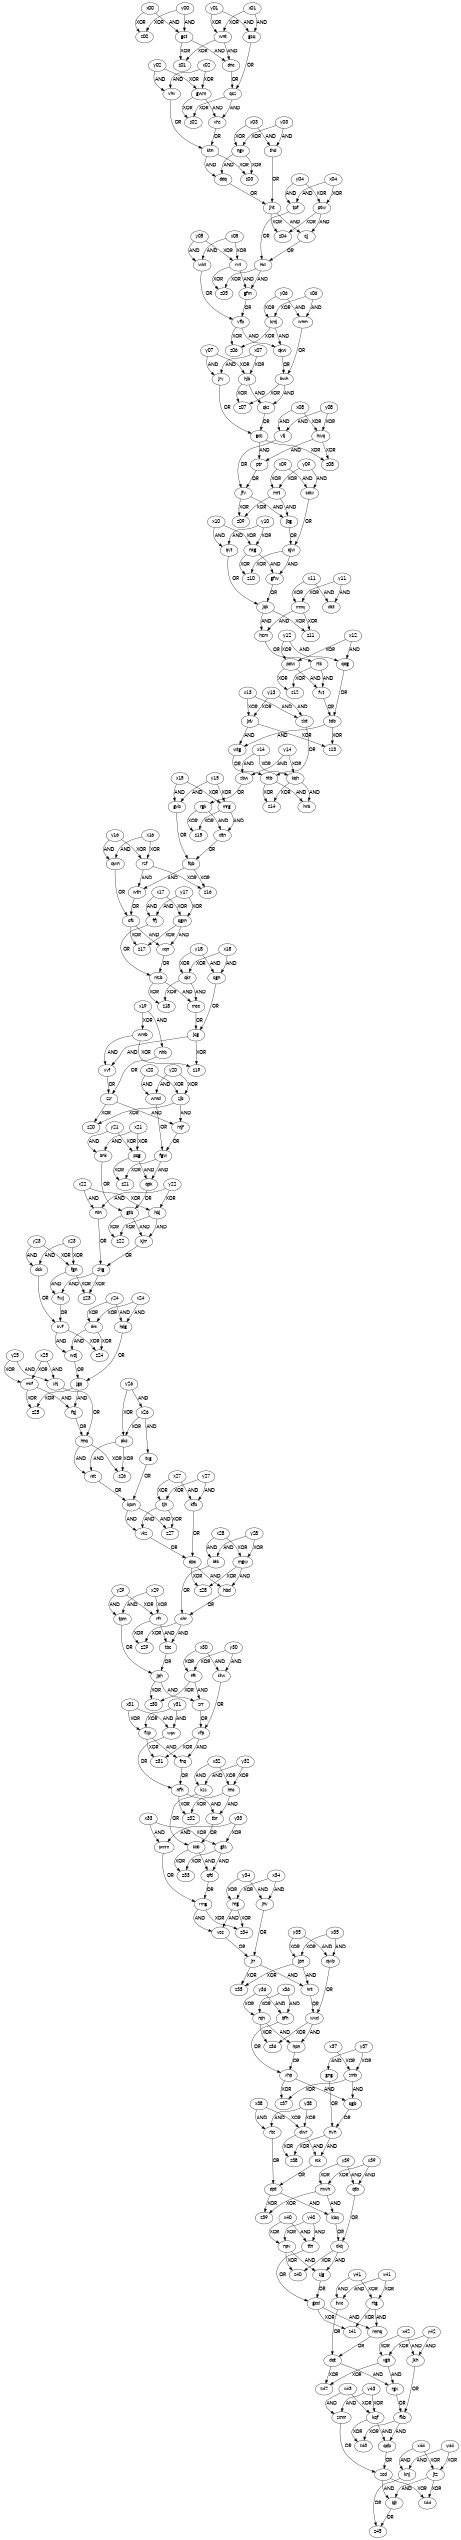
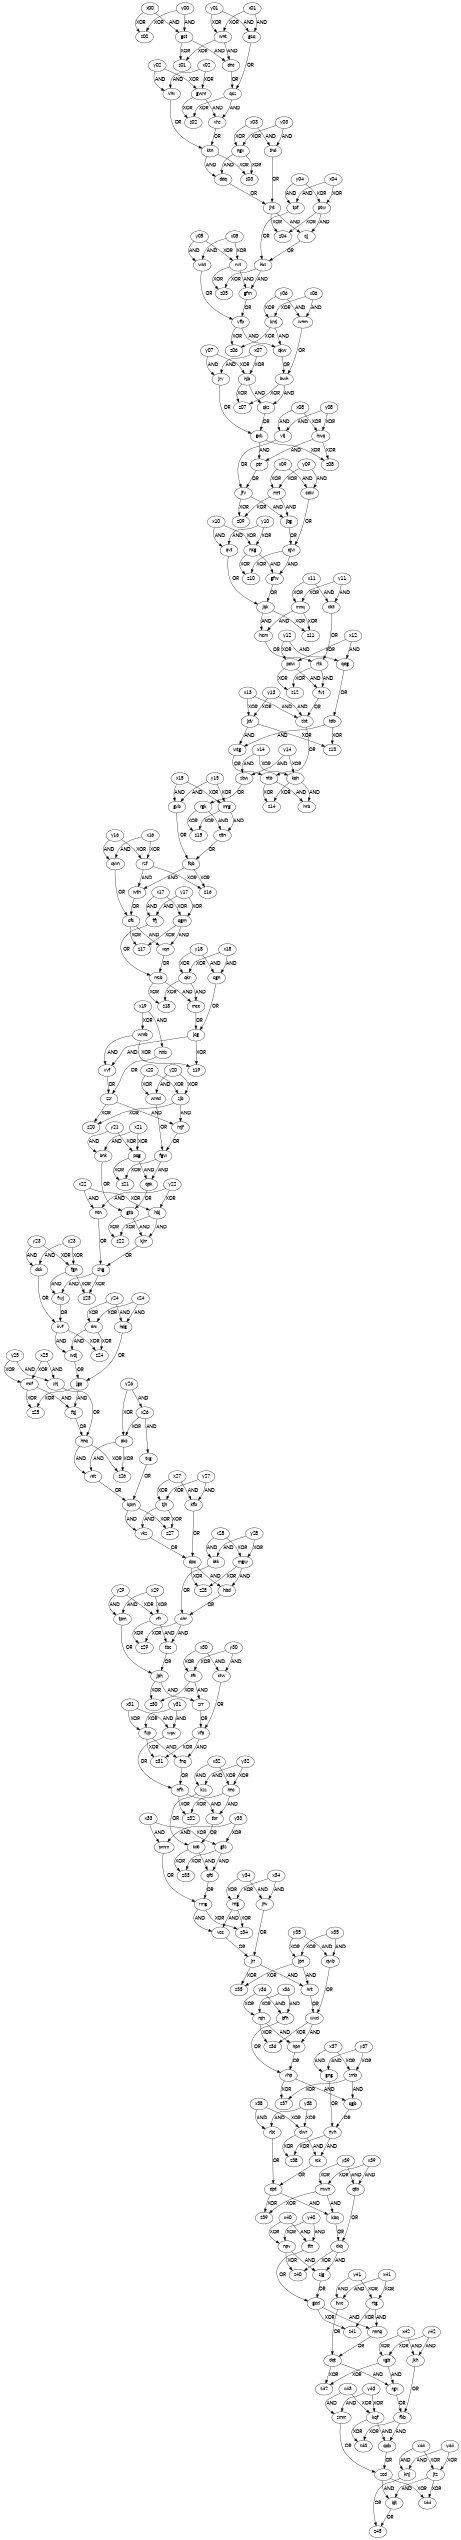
none -> (331, 635)
(326, 706) -> (314, 706)
(147, 1085) -> (147, 1085)
(165, 1519) -> (165, 1519)
none -> (315, 2058)
